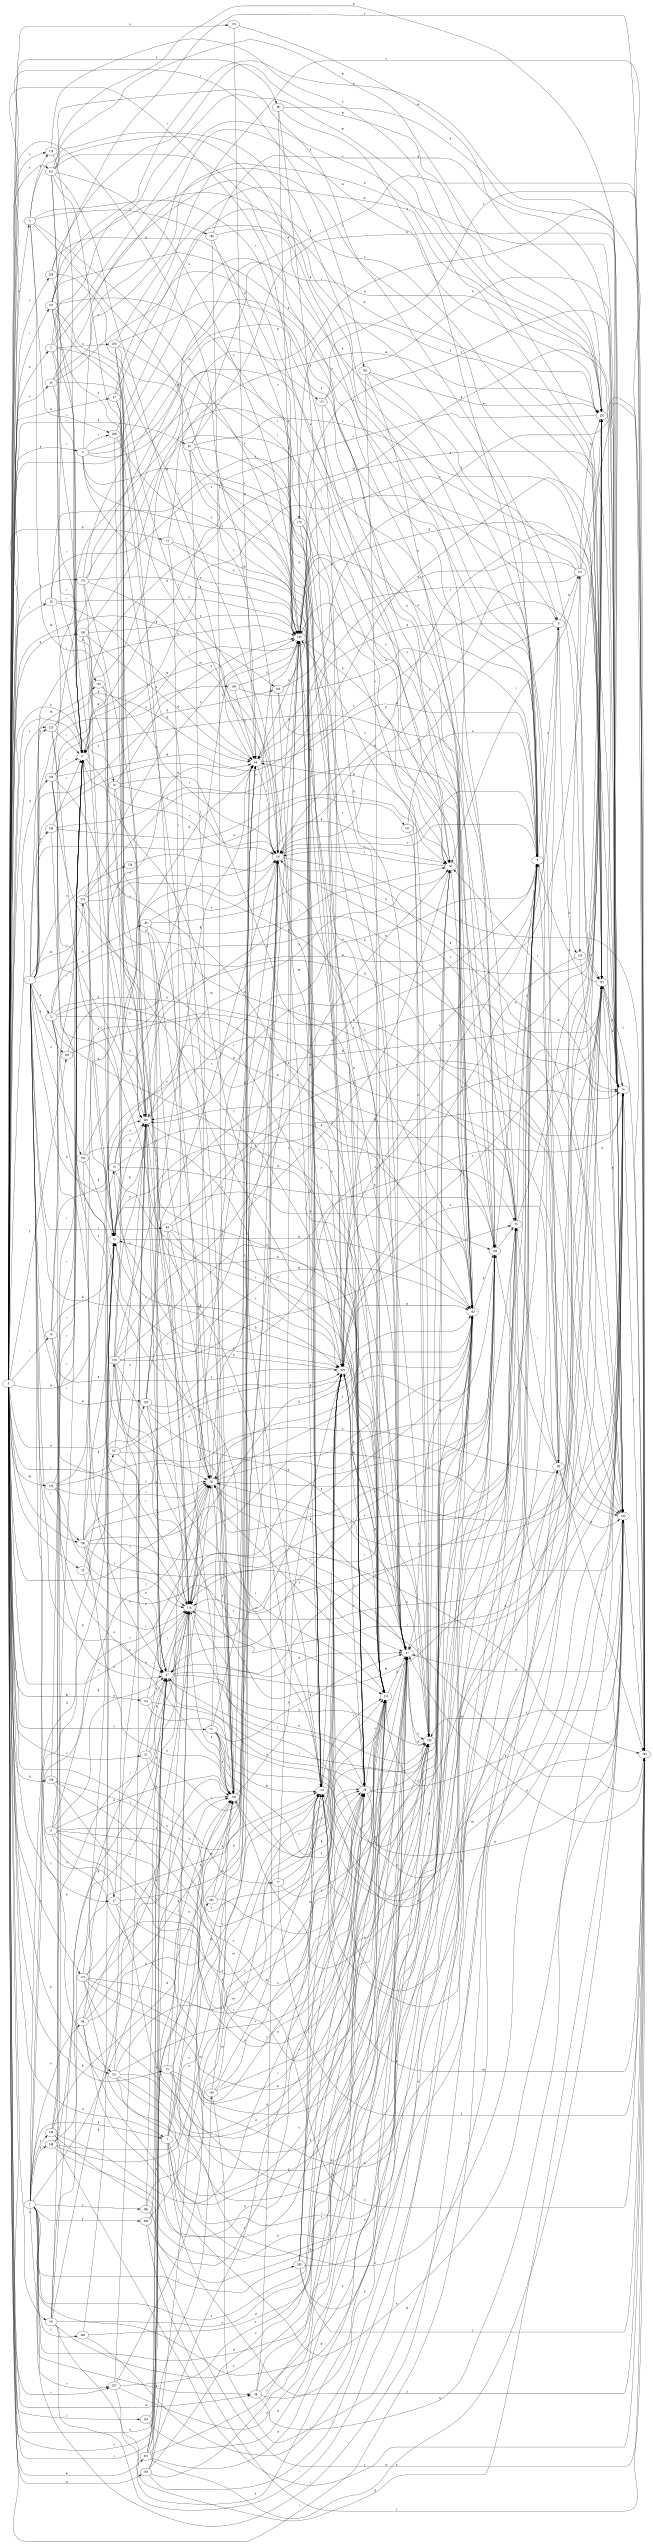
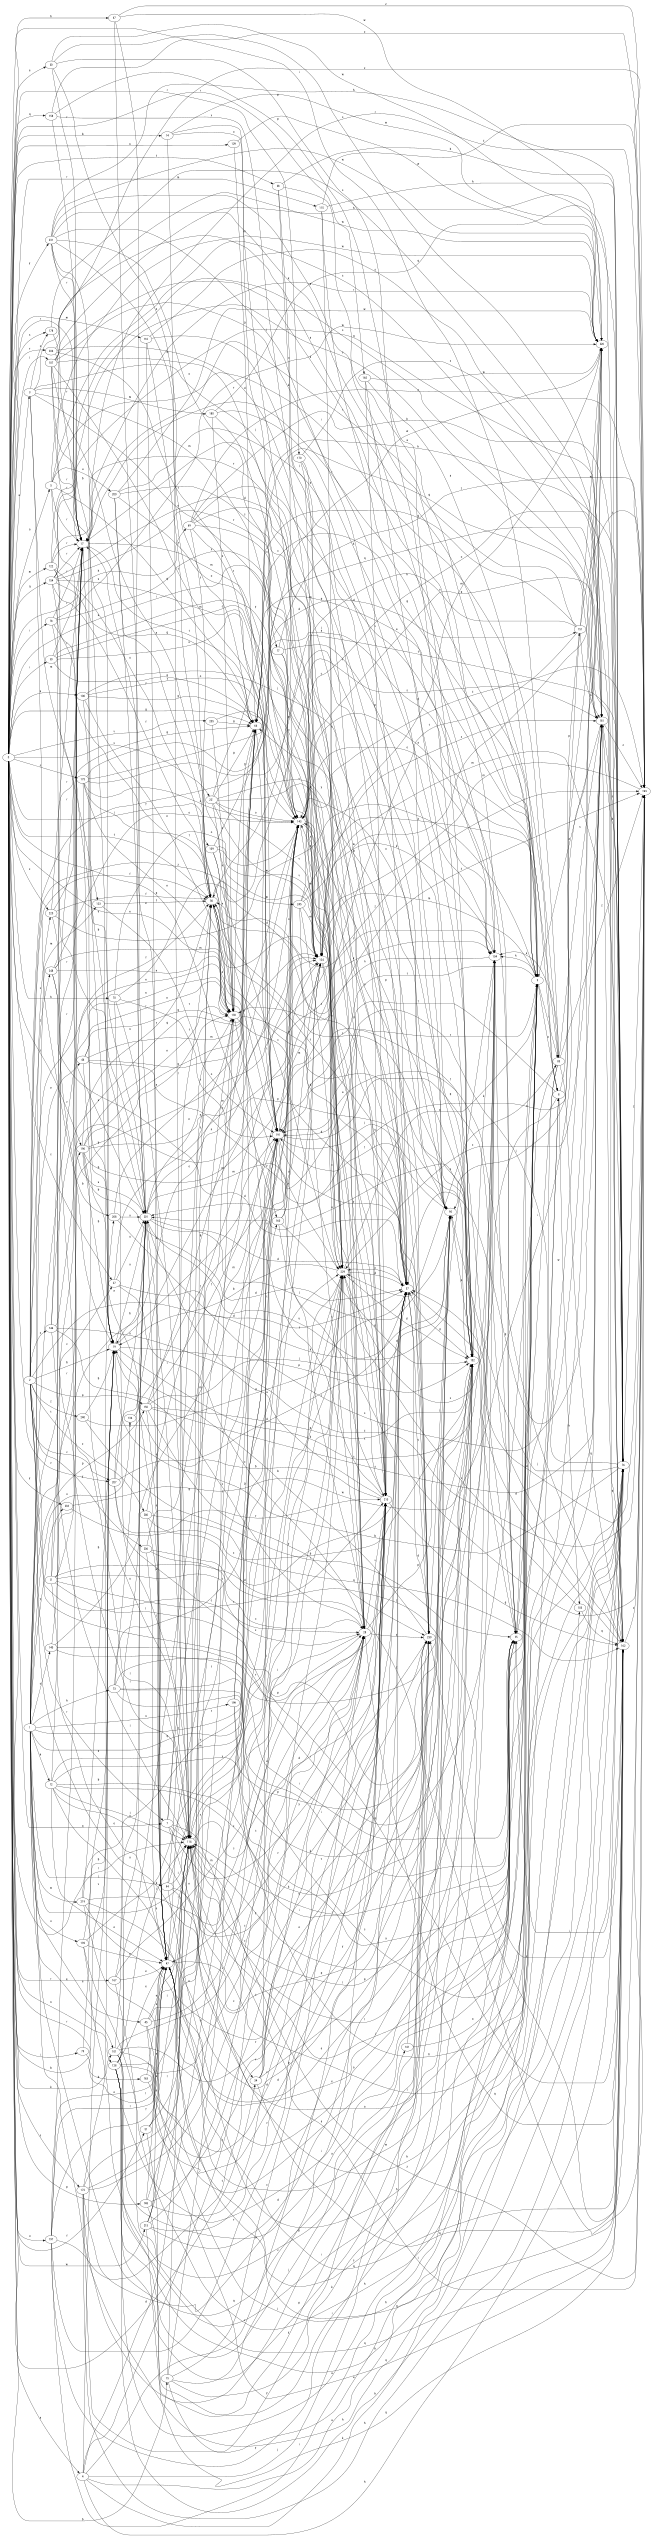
(554, 1944) -> (526, 1916)
